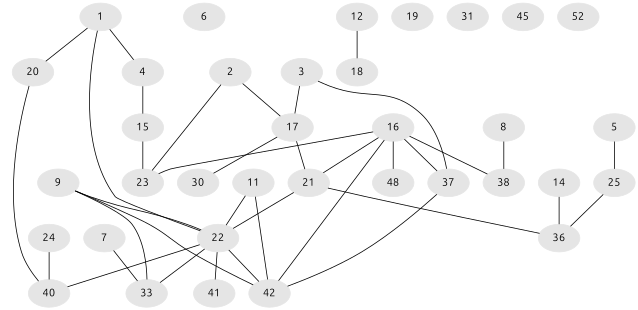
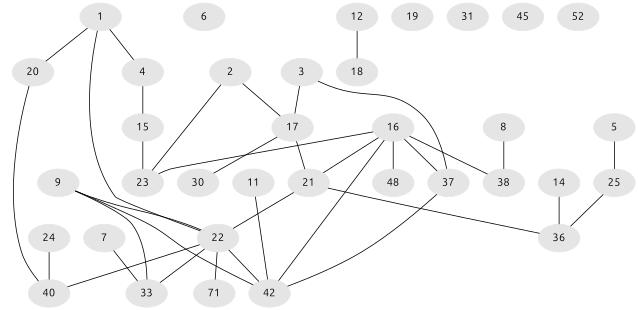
(236, 210) -> none
(214, 293) -> (214, 293)
